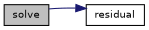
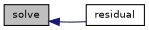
(62, 8) -> (73, 22)
